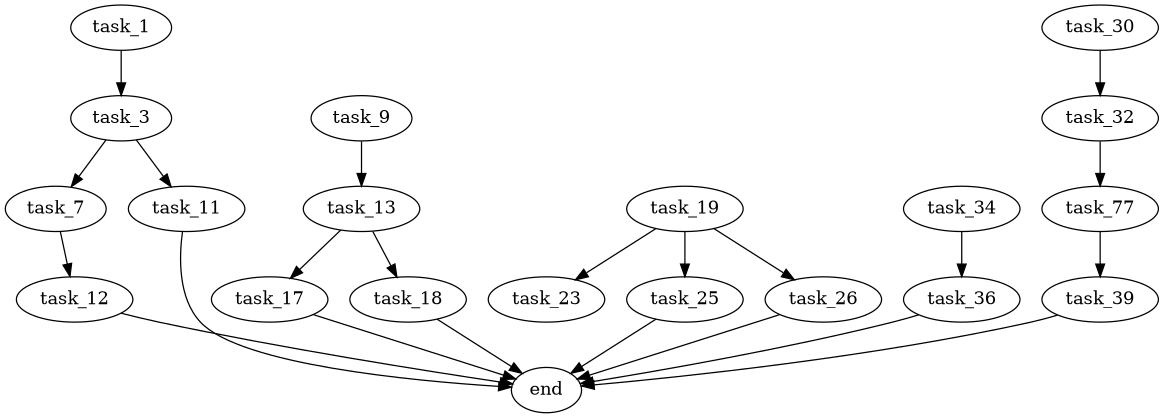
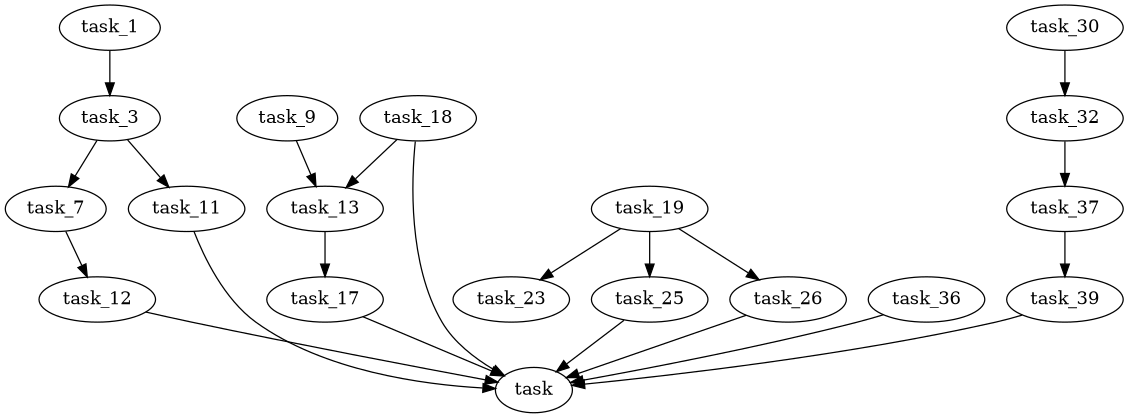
(962, 209) -> none
(1100, 209) -> (1065, 209)
(382, 249) -> (376, 159)
(546, 390) -> (534, 390)
